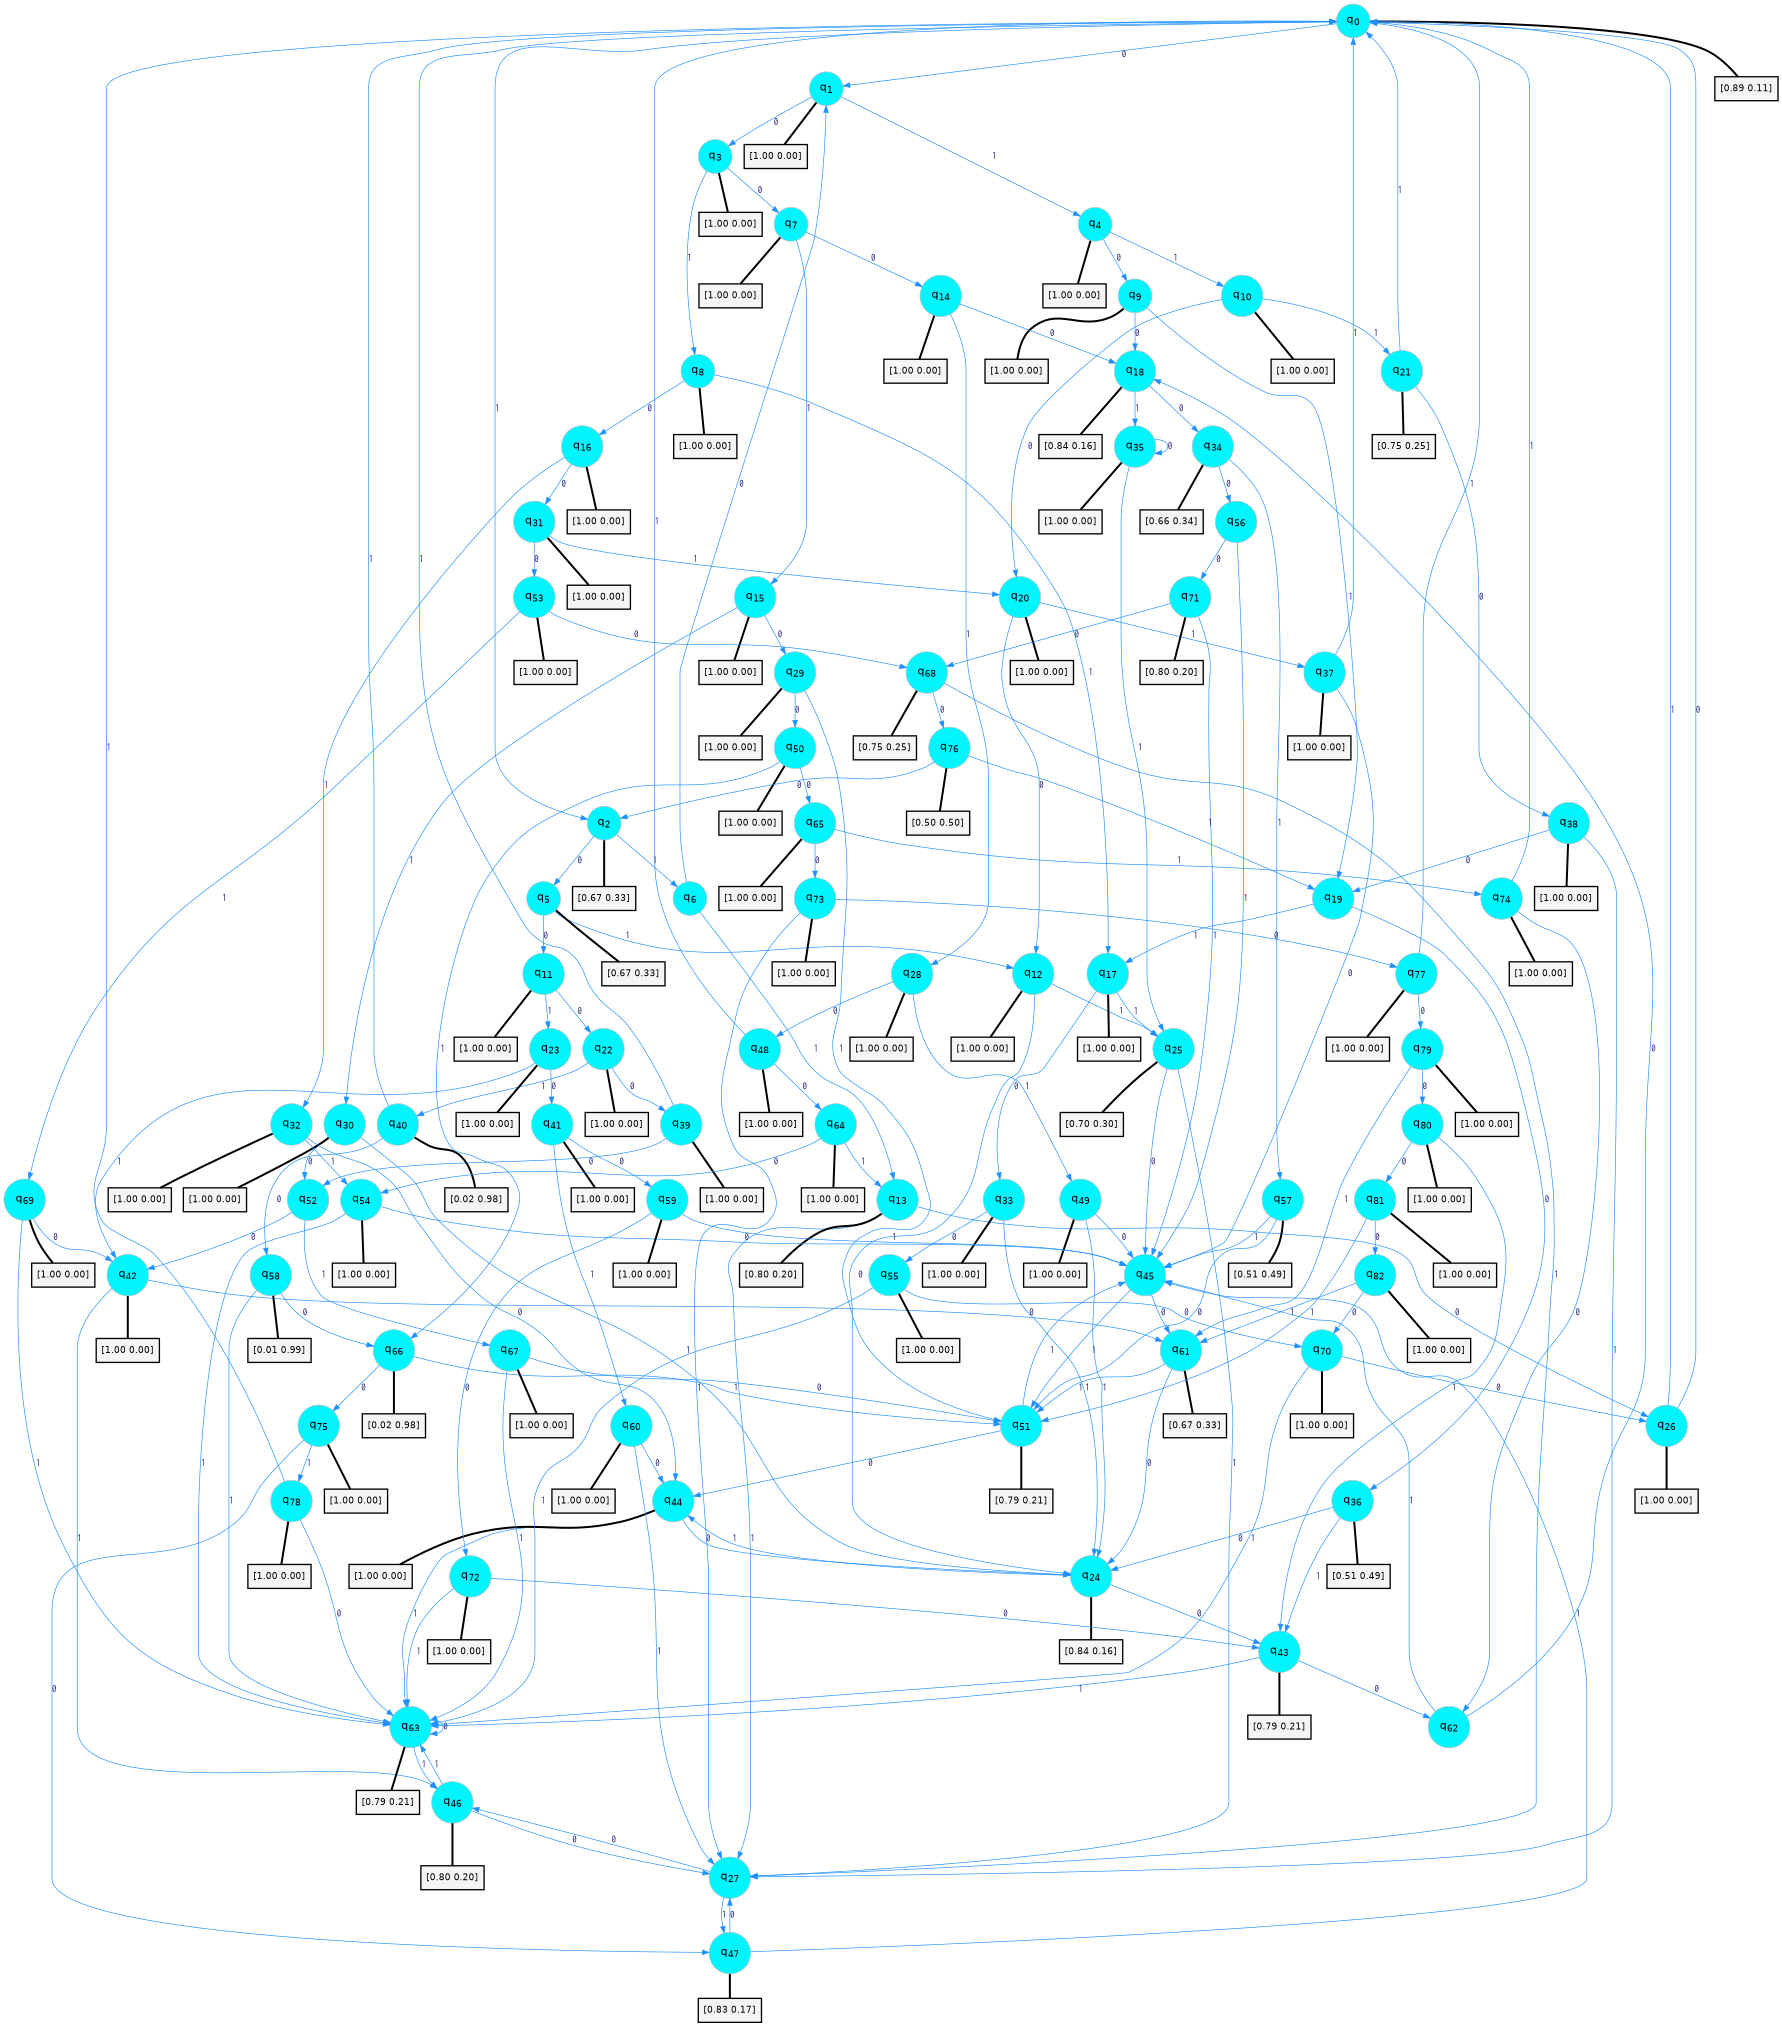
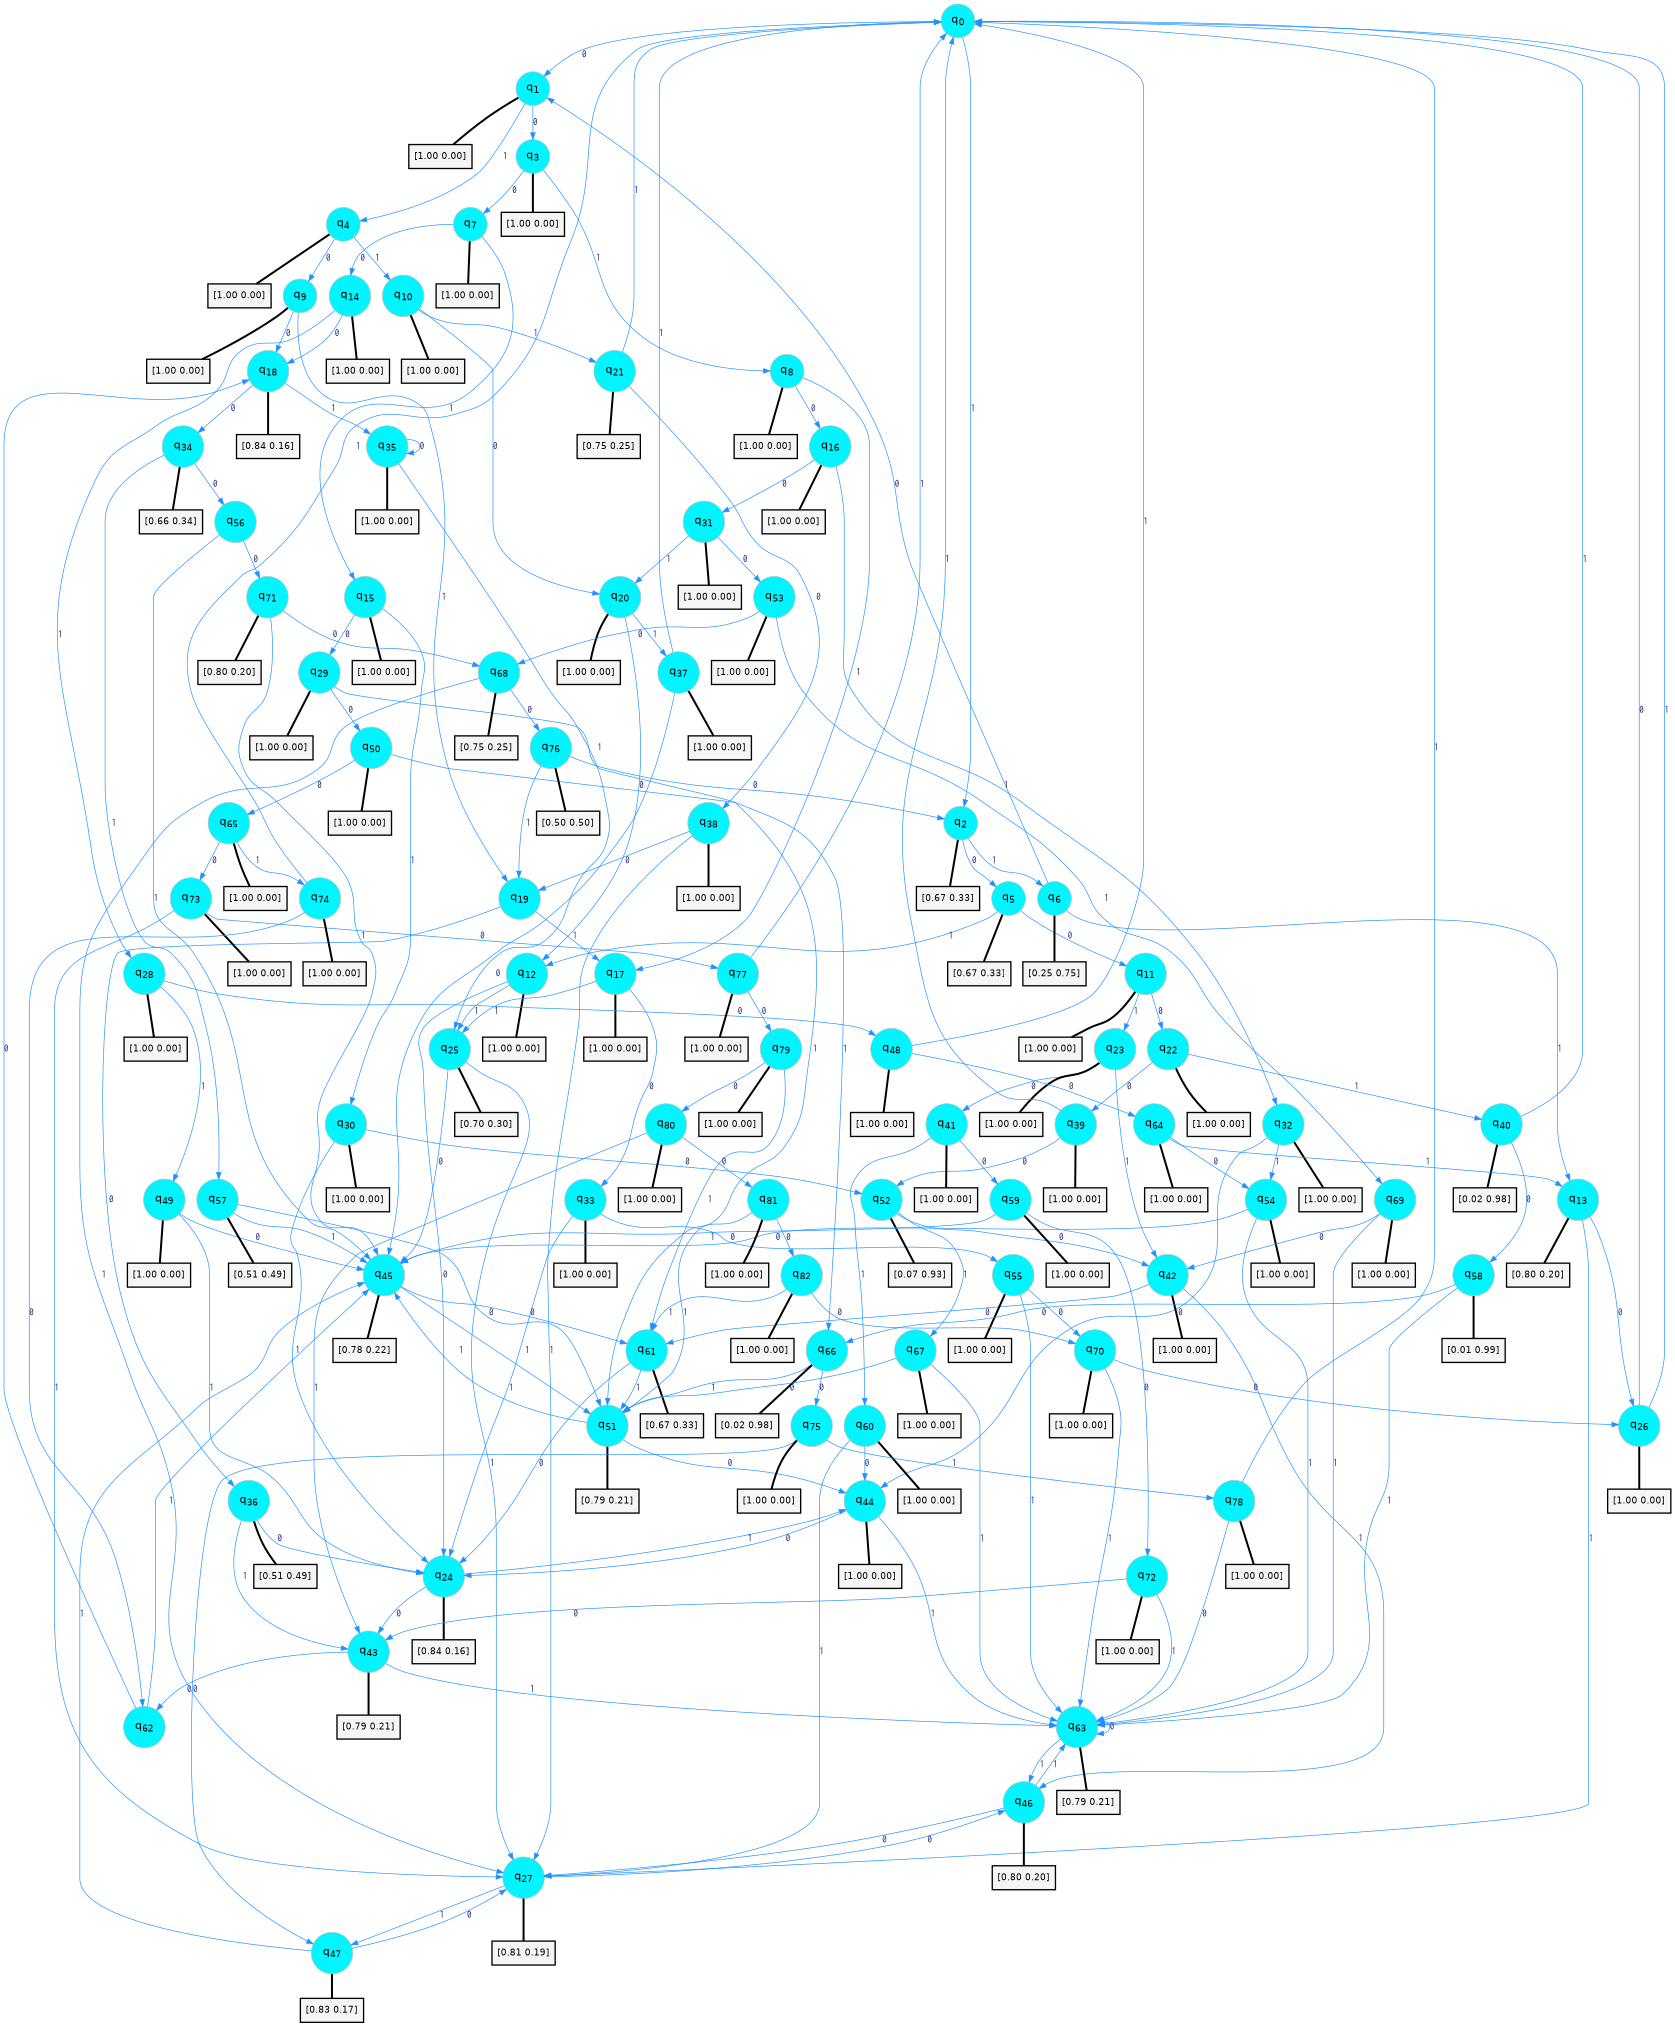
(1746, 89) -> none
none -> (1054, 974)
none -> (920, 1275)
none -> (365, 1350)
none -> (524, 1953)
